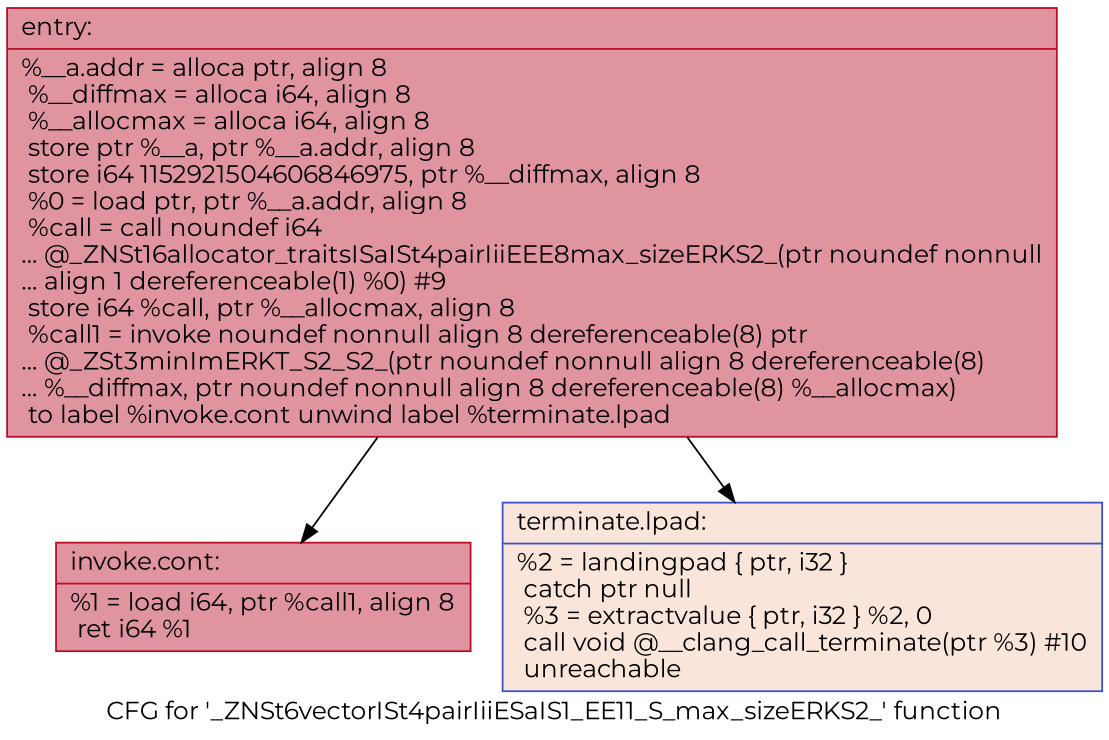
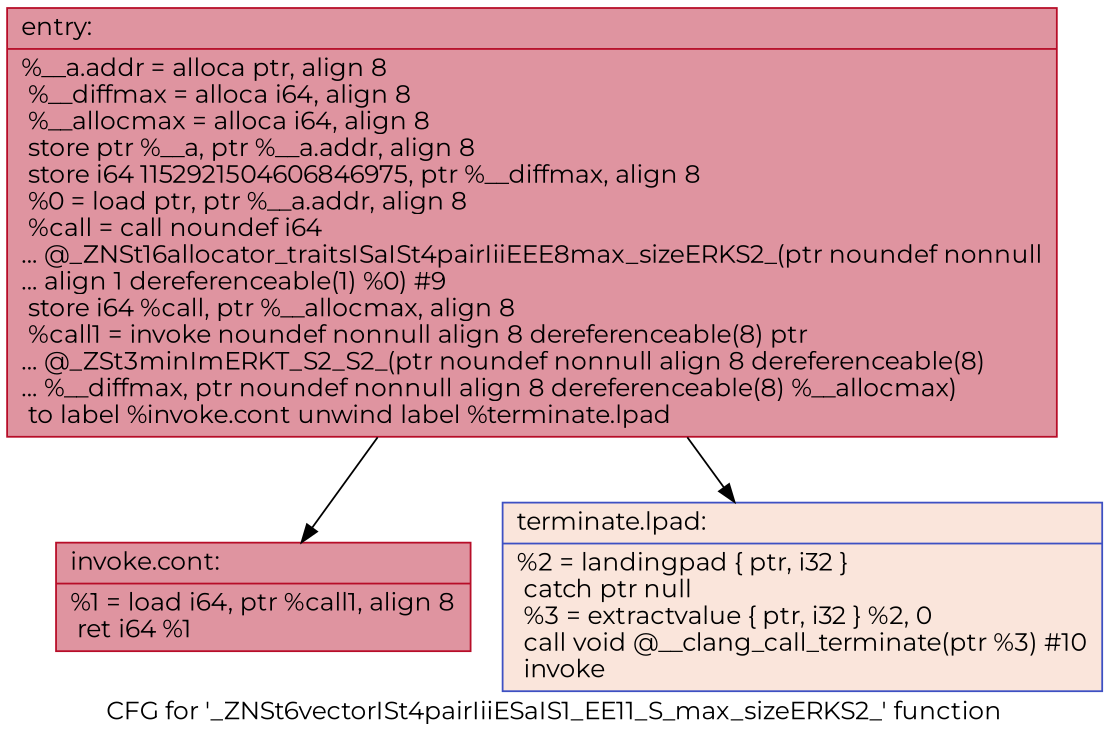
(600, 670) -> (561, 670)
